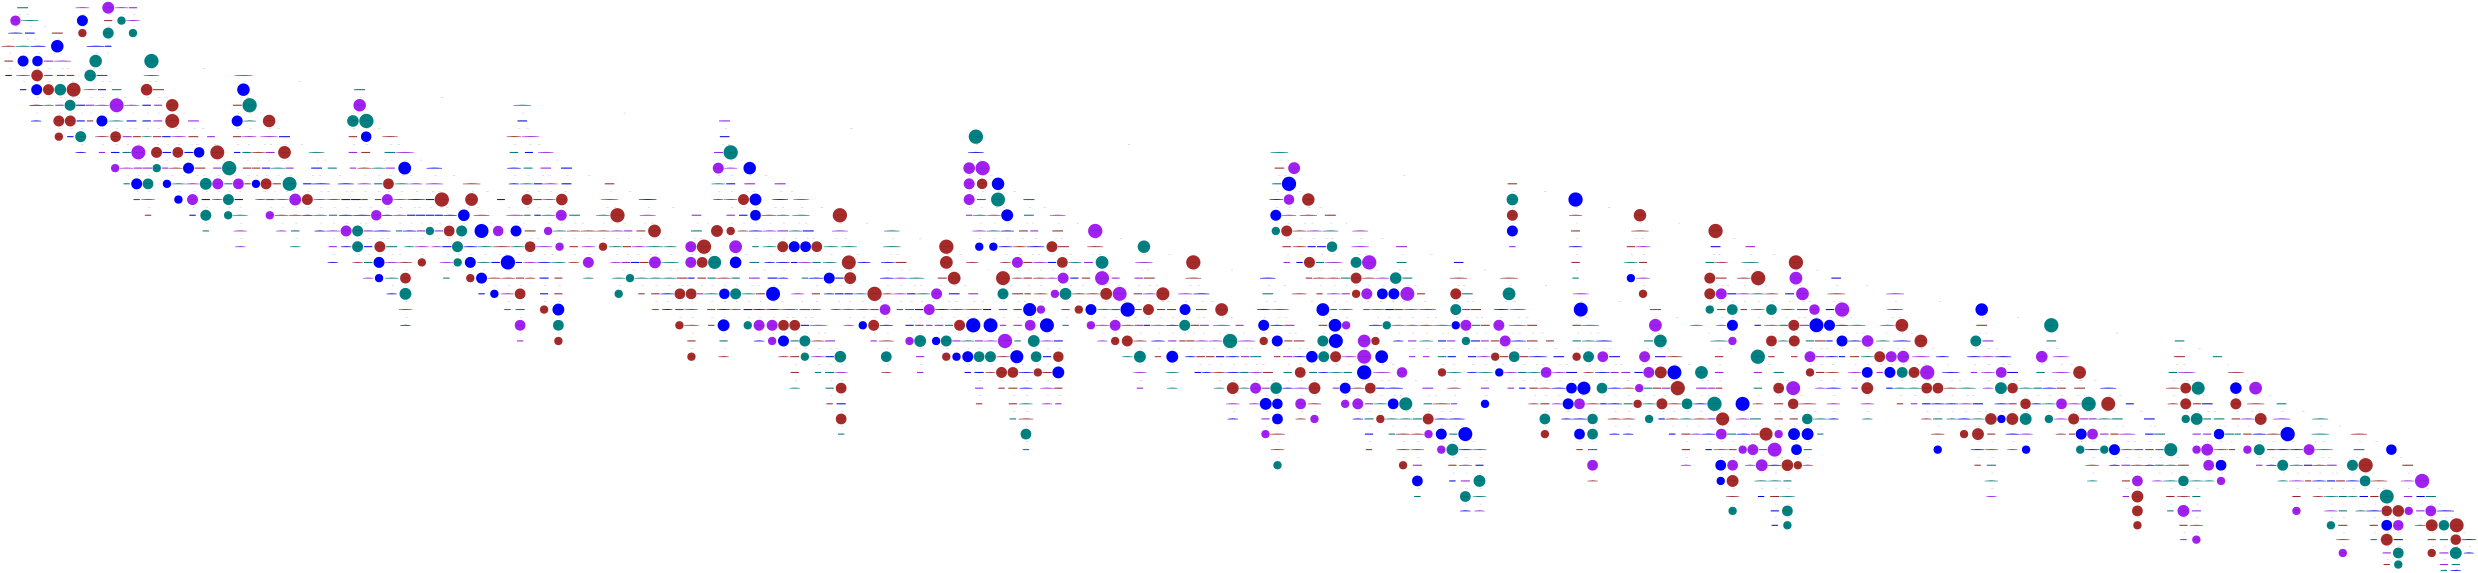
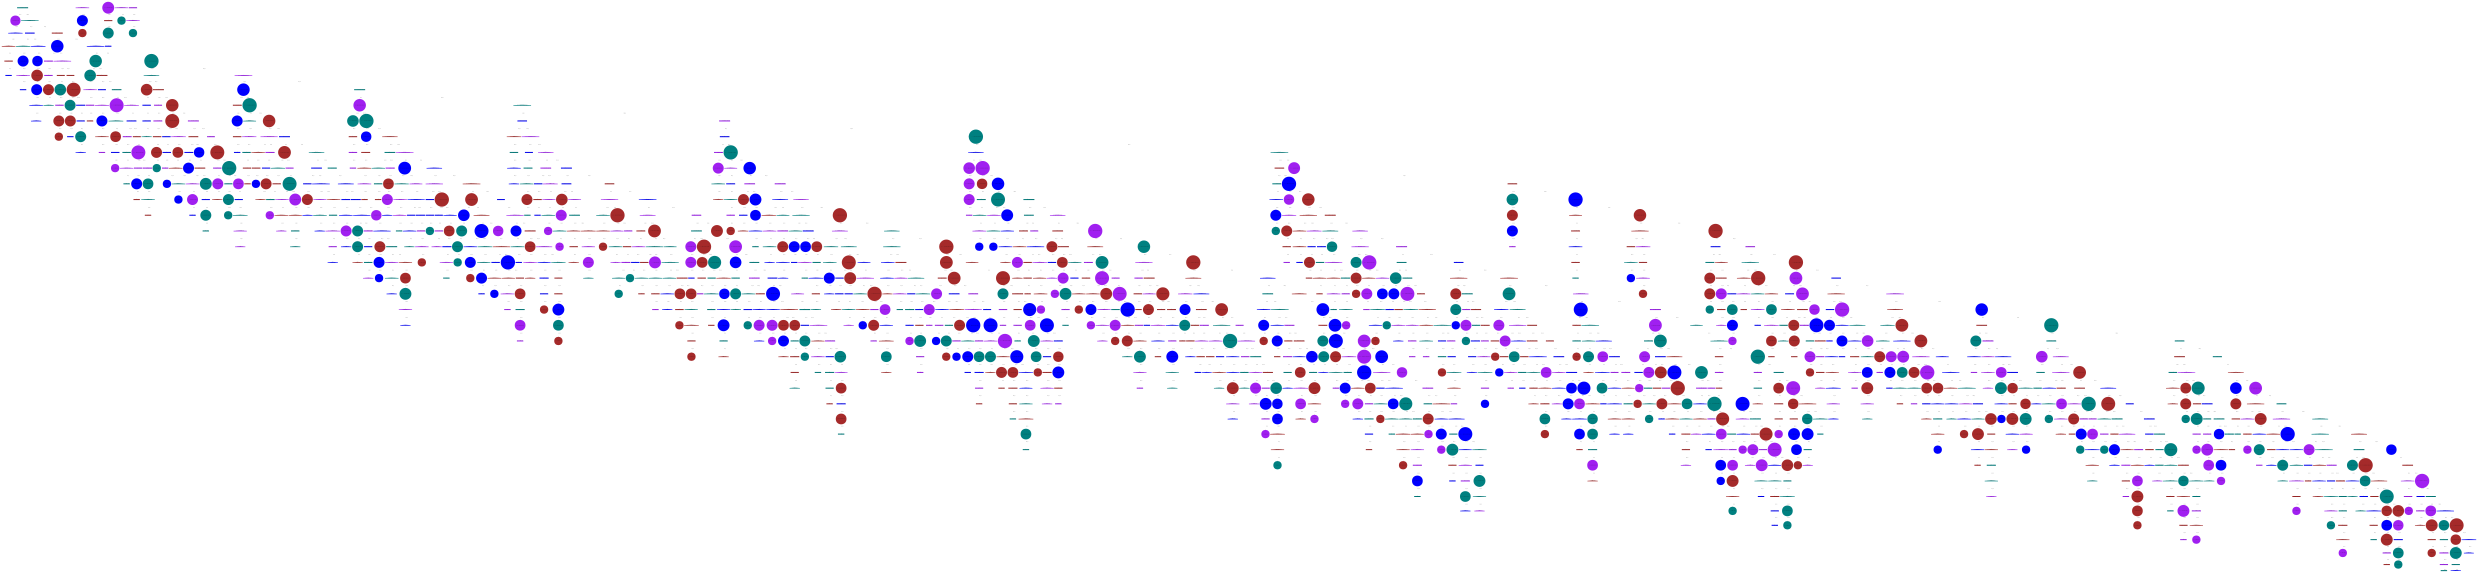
none -> (575, 200)
none -> (865, 278)
